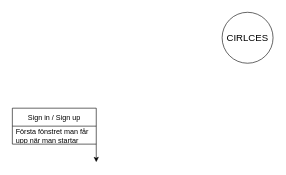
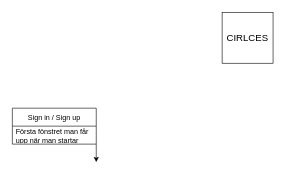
(248, 38) -> (248, 38)
